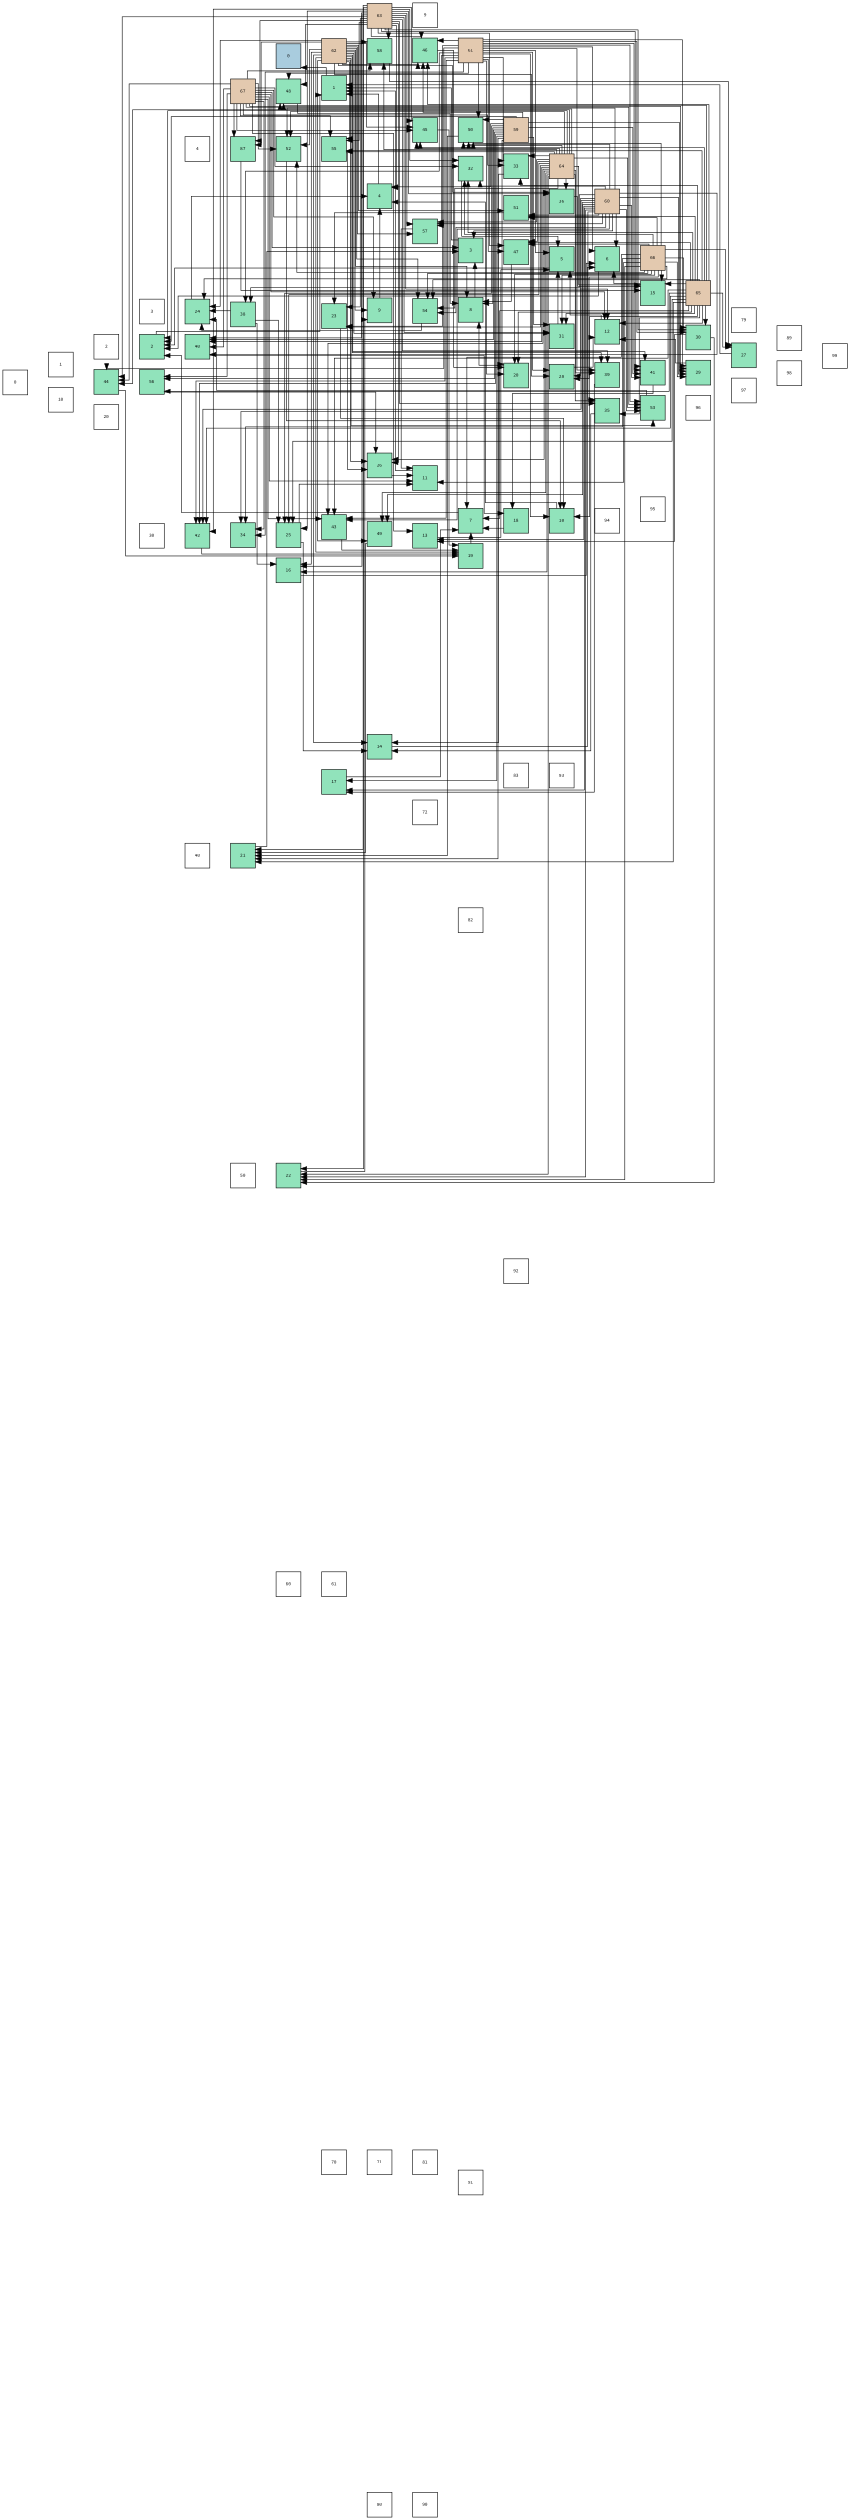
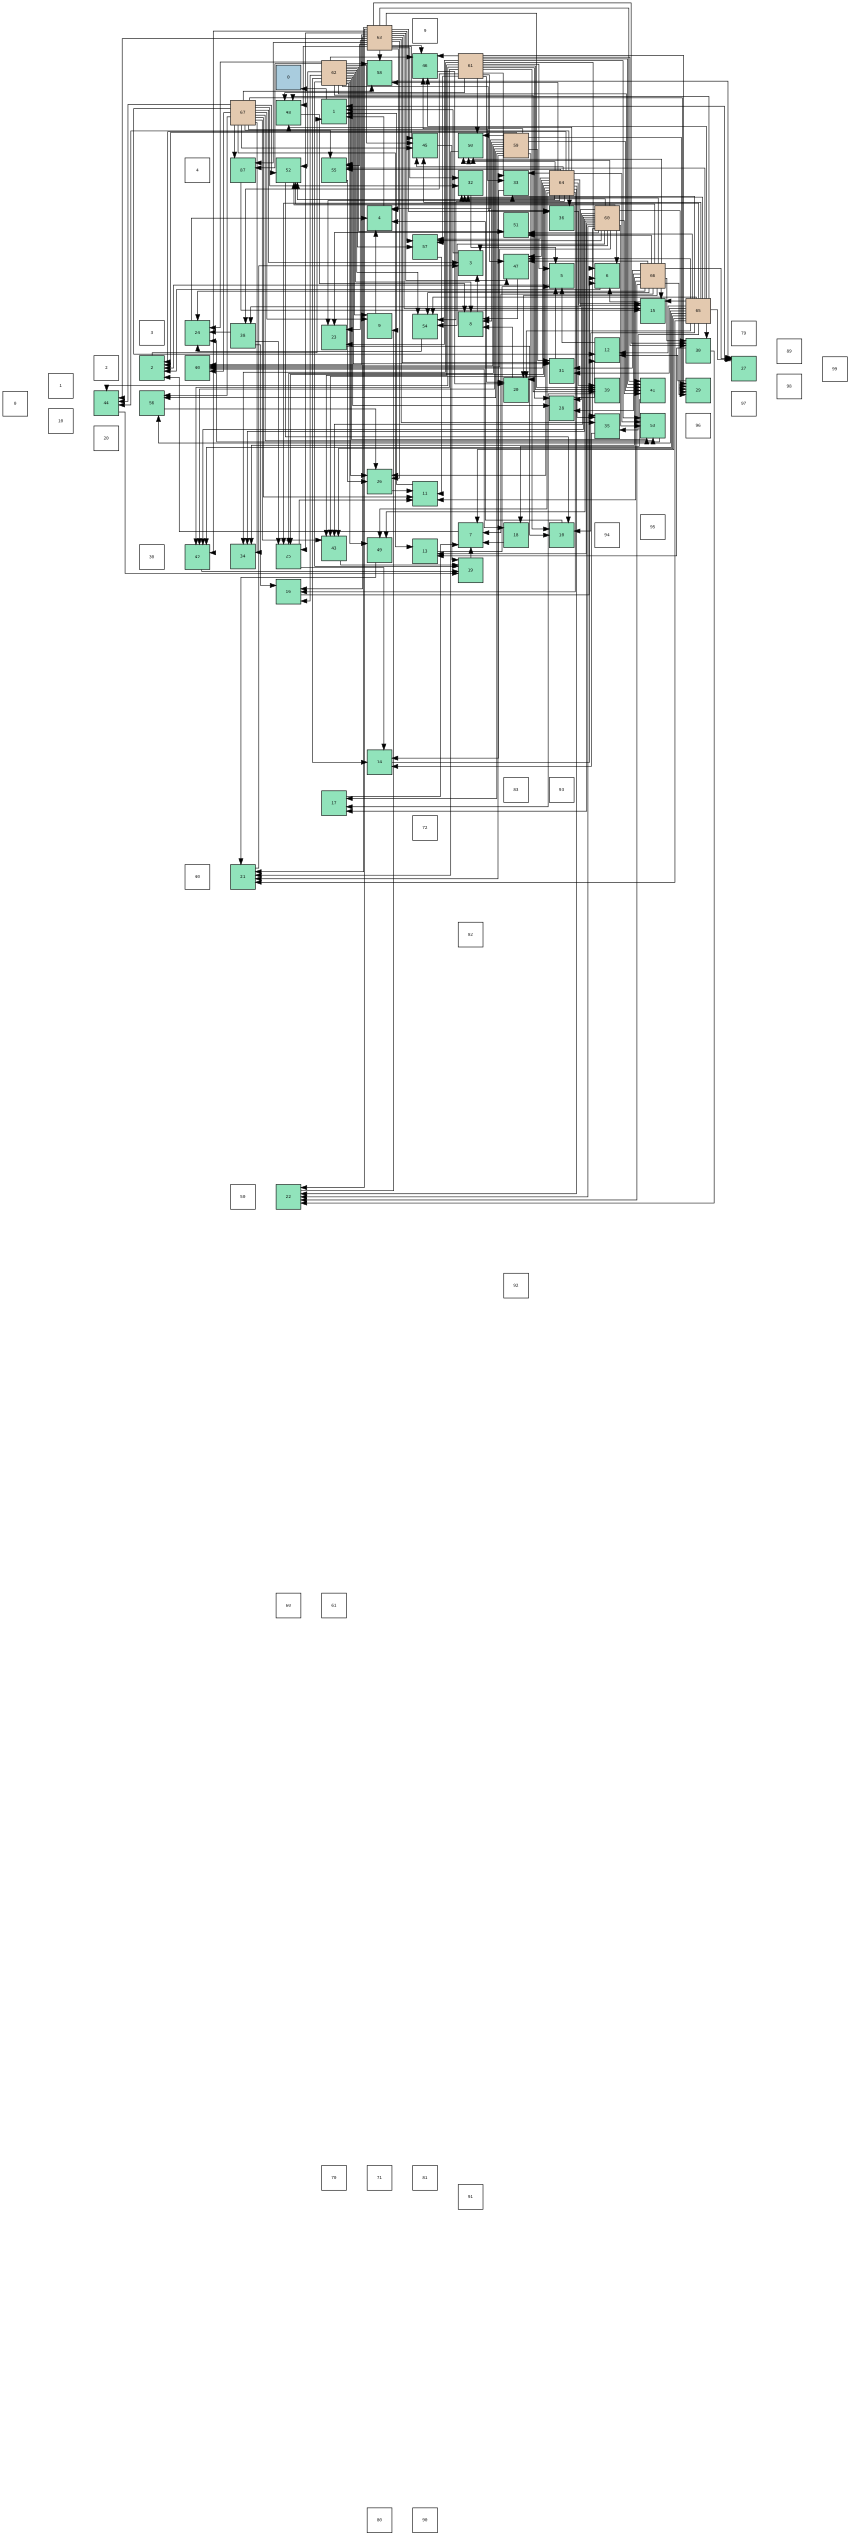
(406, 258) -> (404, 281)
